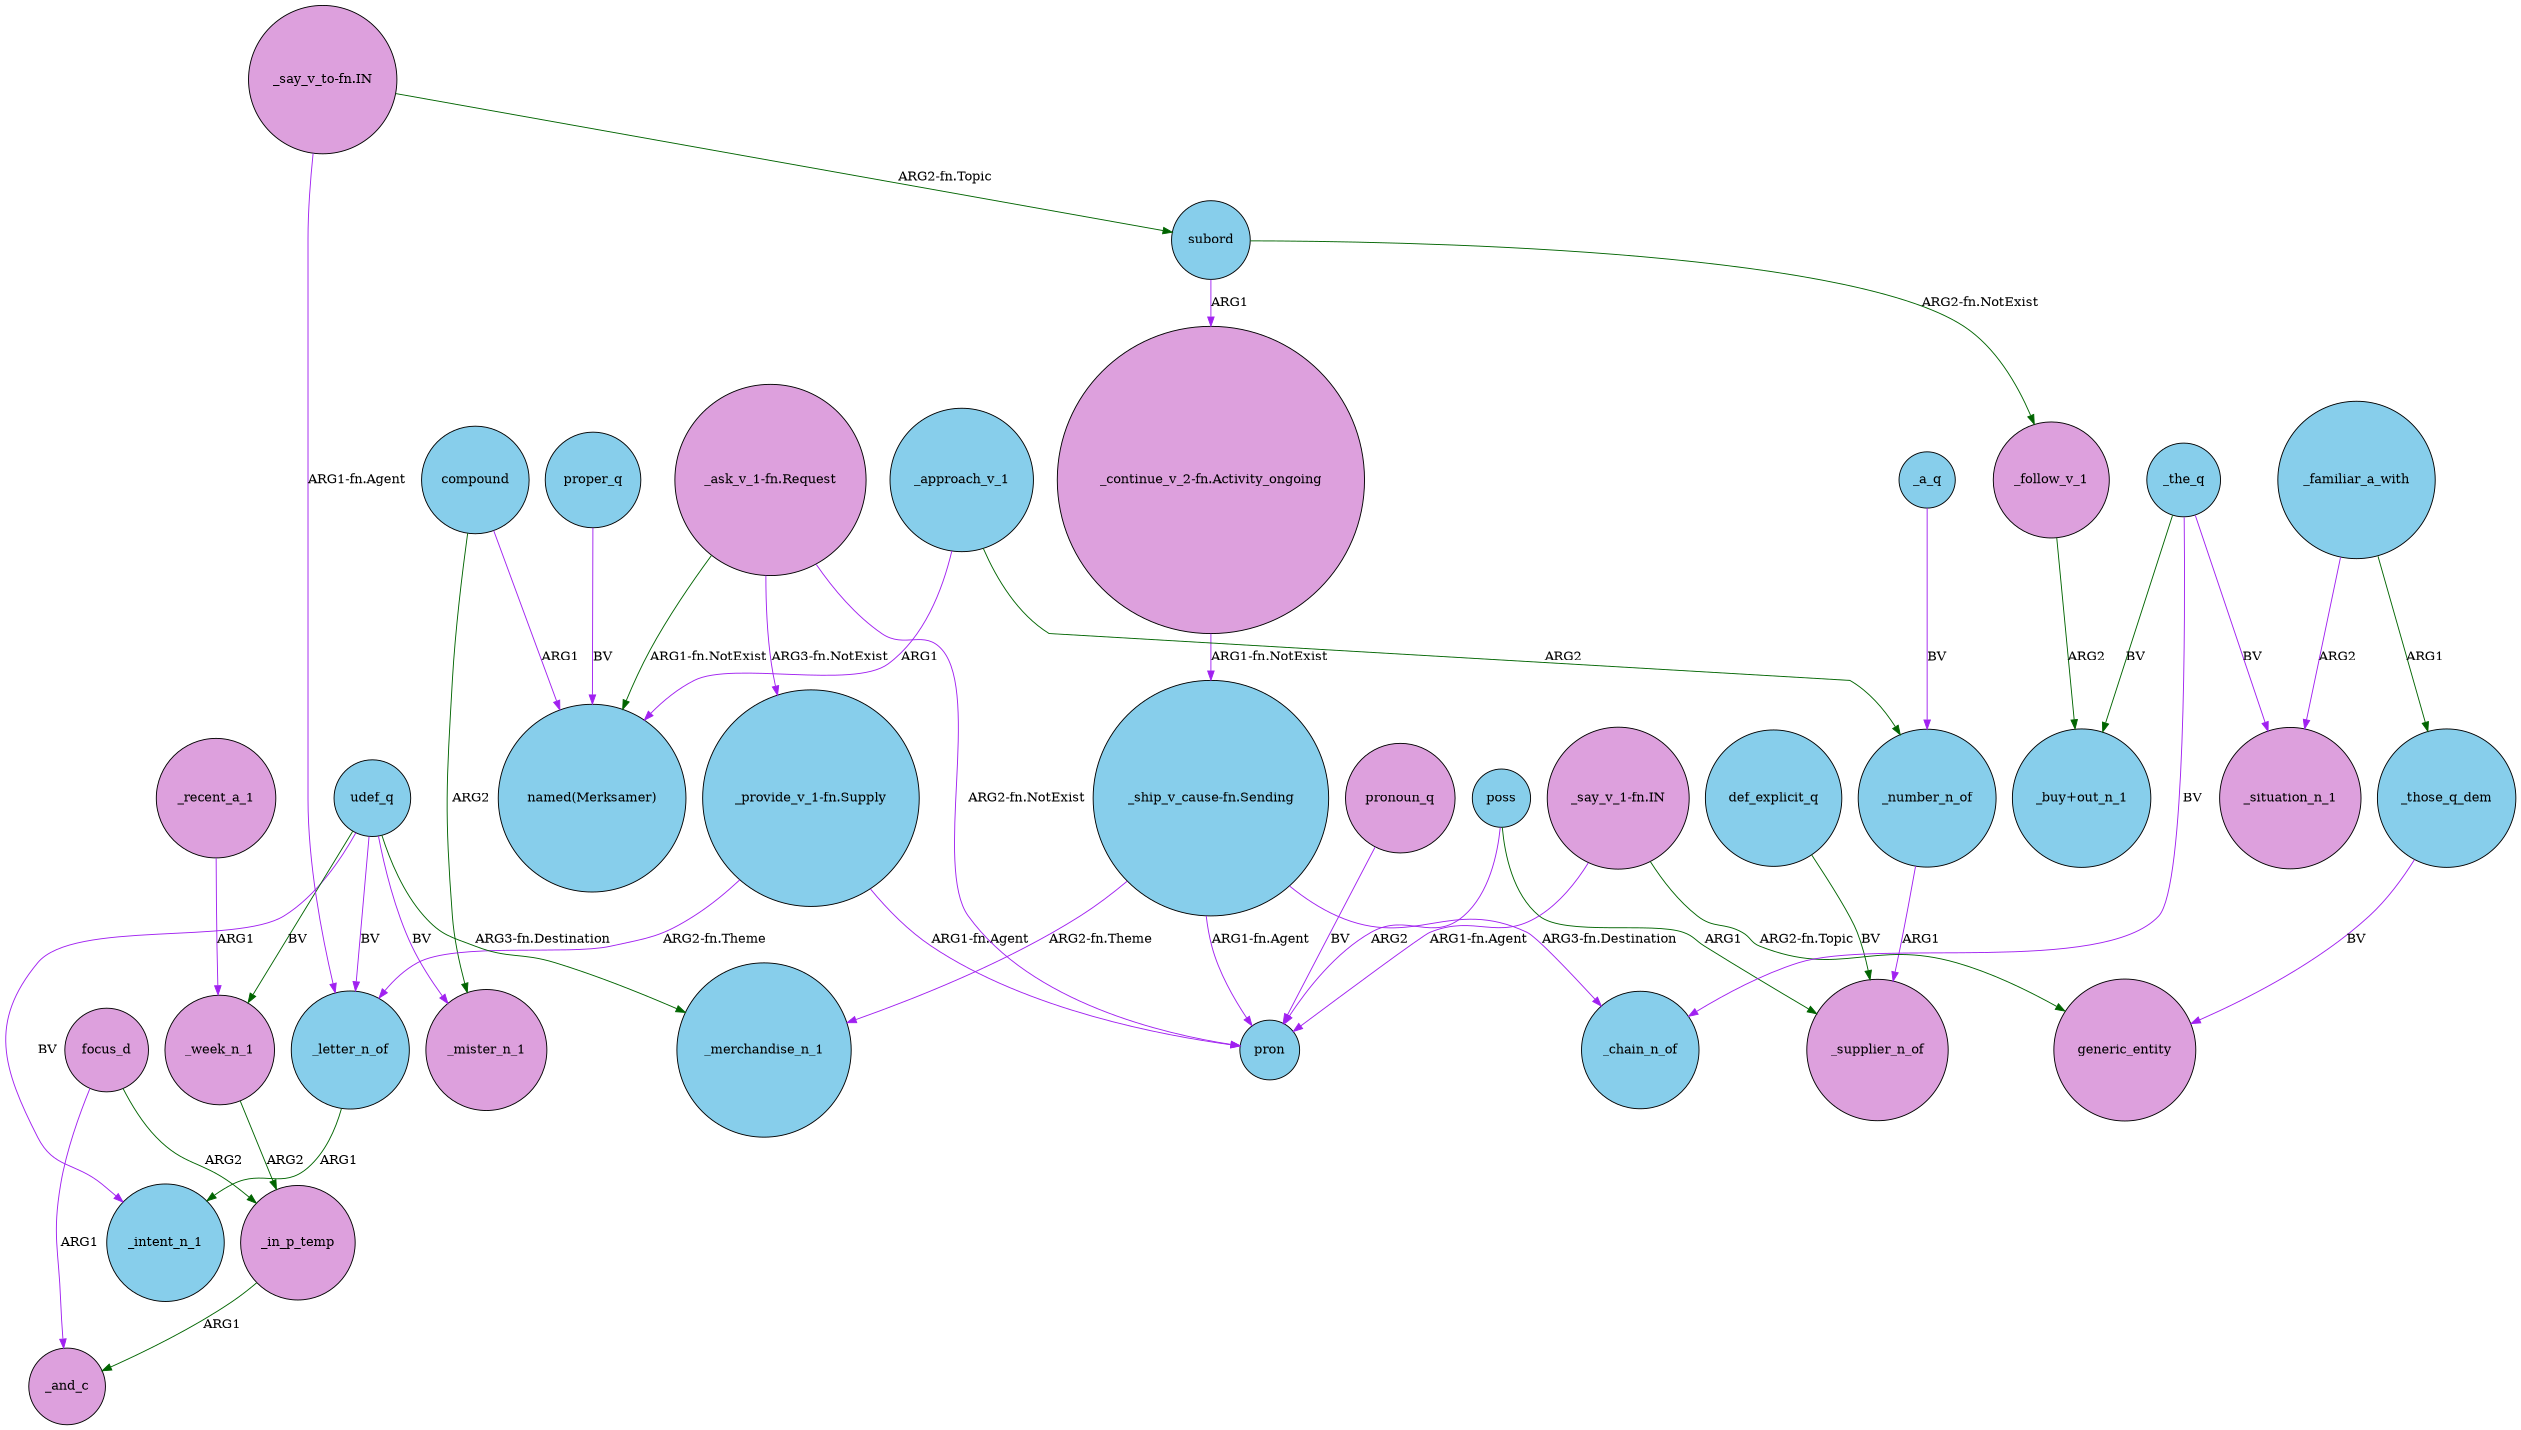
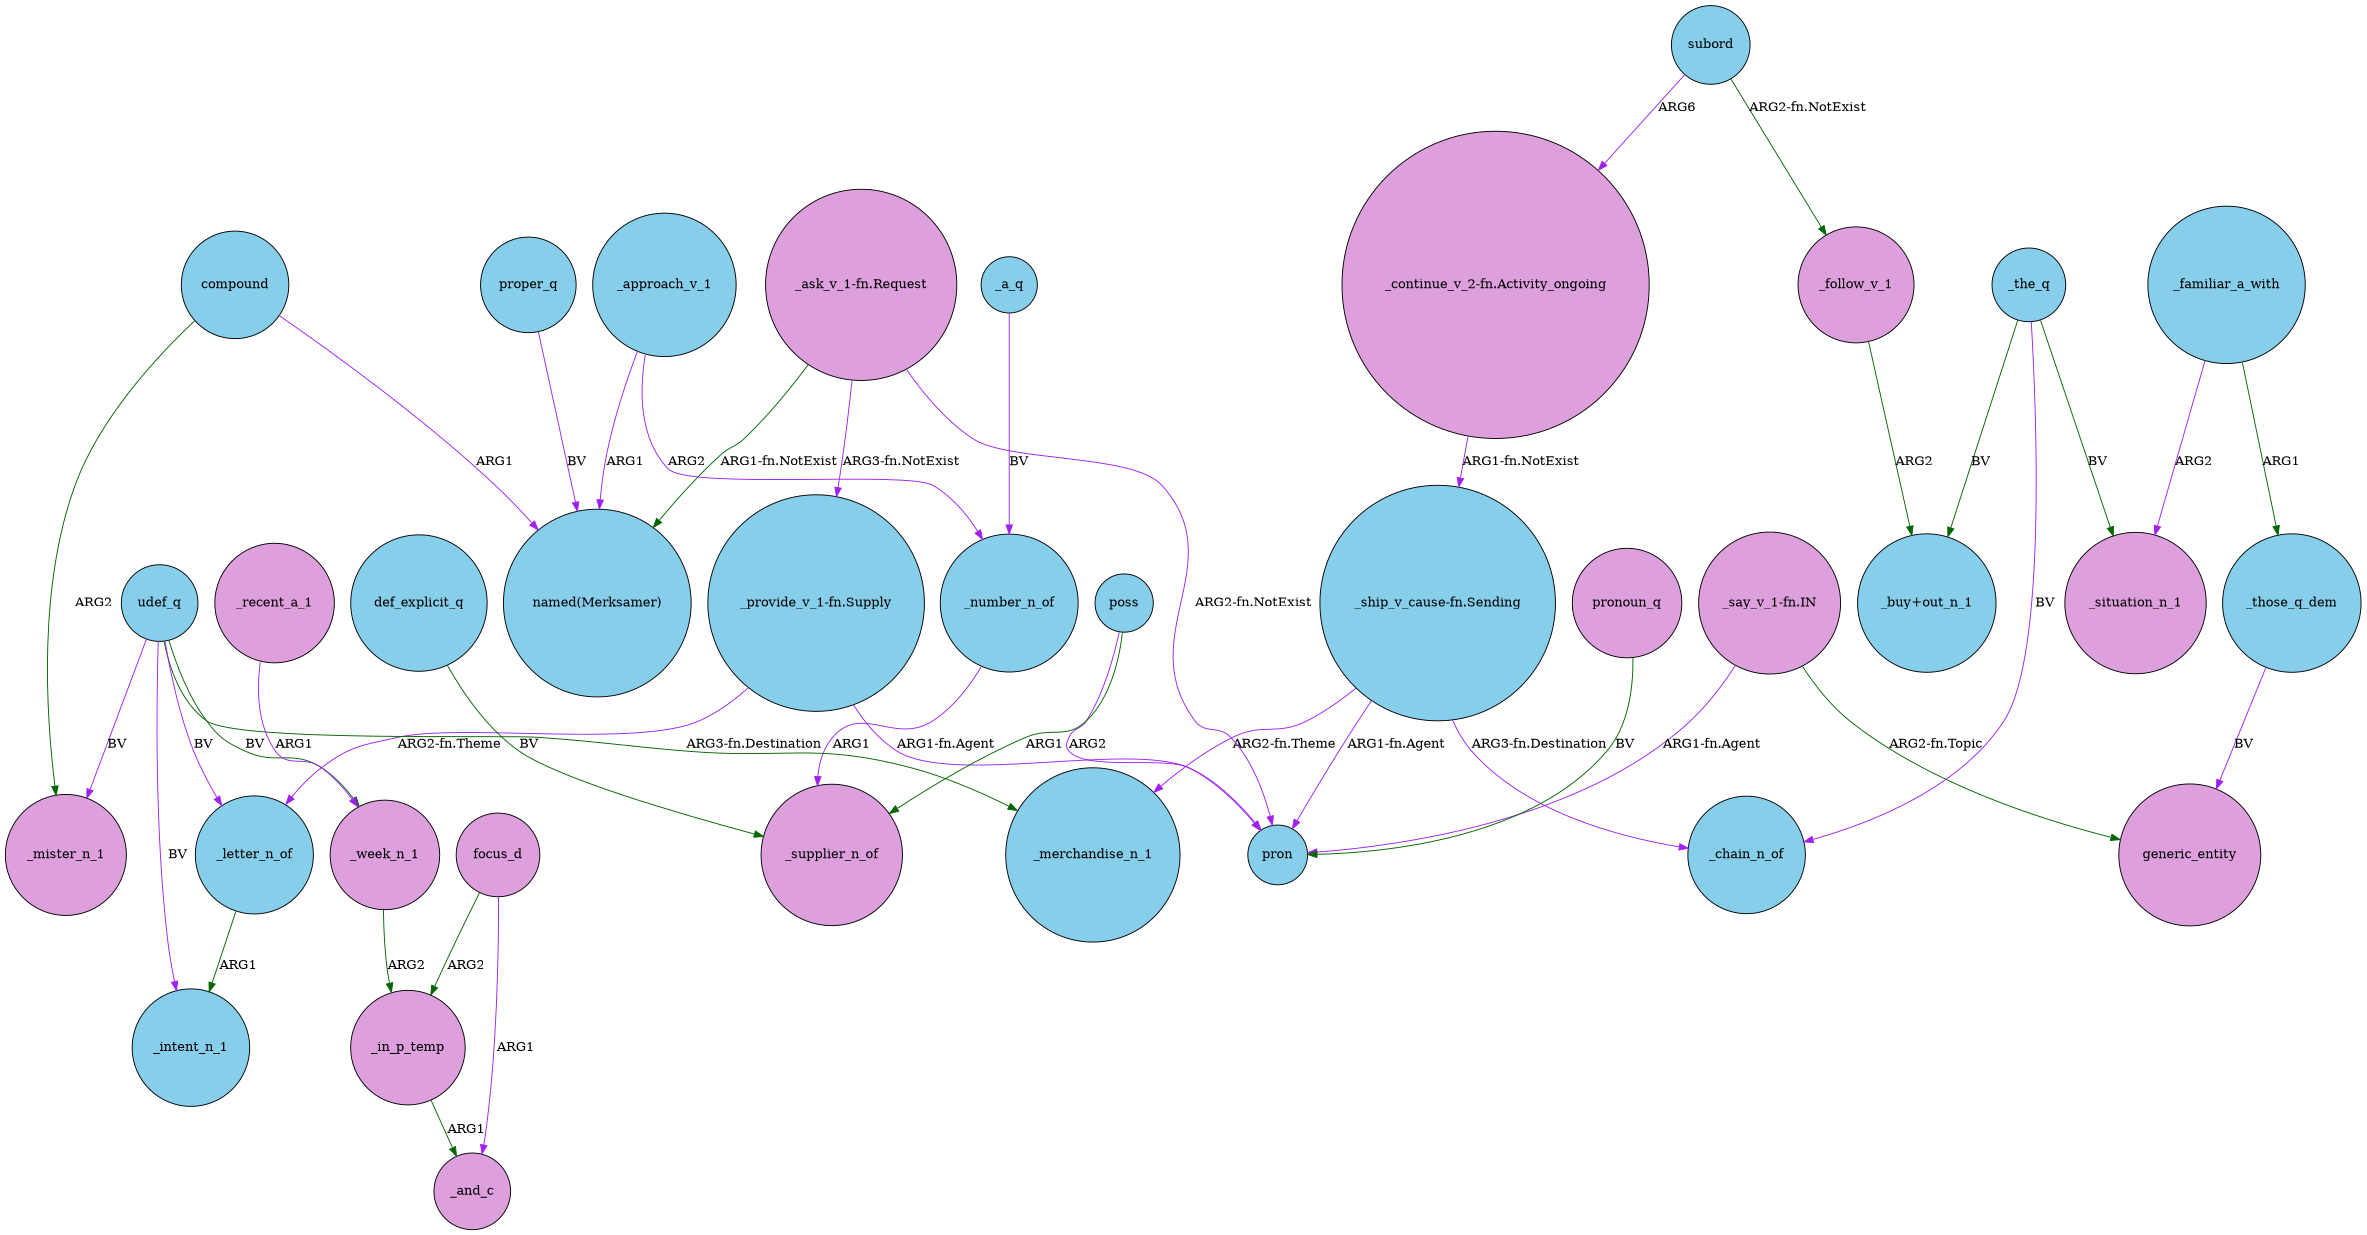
(323, 80) -> none
(1230, 303) -> (1677, 108)
(2230, 619) -> (2075, 424)
(1428, 656) -> (772, 479)
(1331, 931) -> (1555, 794)
